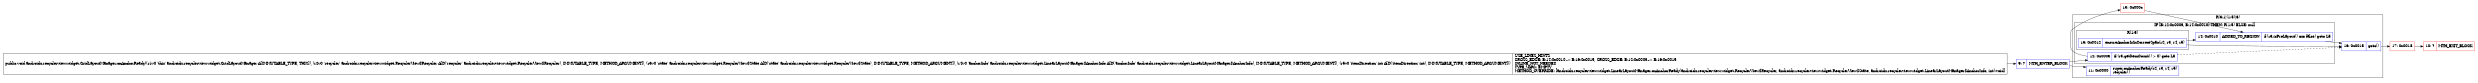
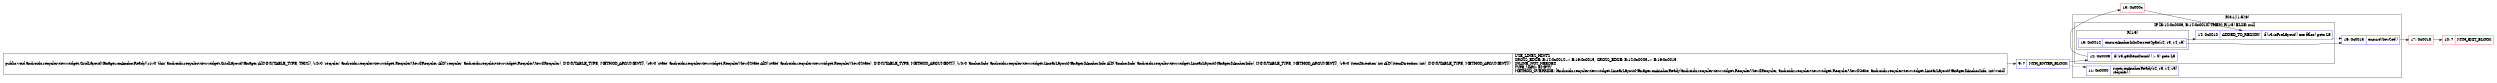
(2332, 42) -> (2336, 38)
(2373, 46) -> (2383, 40)
(2258, 51) -> none
(2077, 66) -> (2077, 66)
